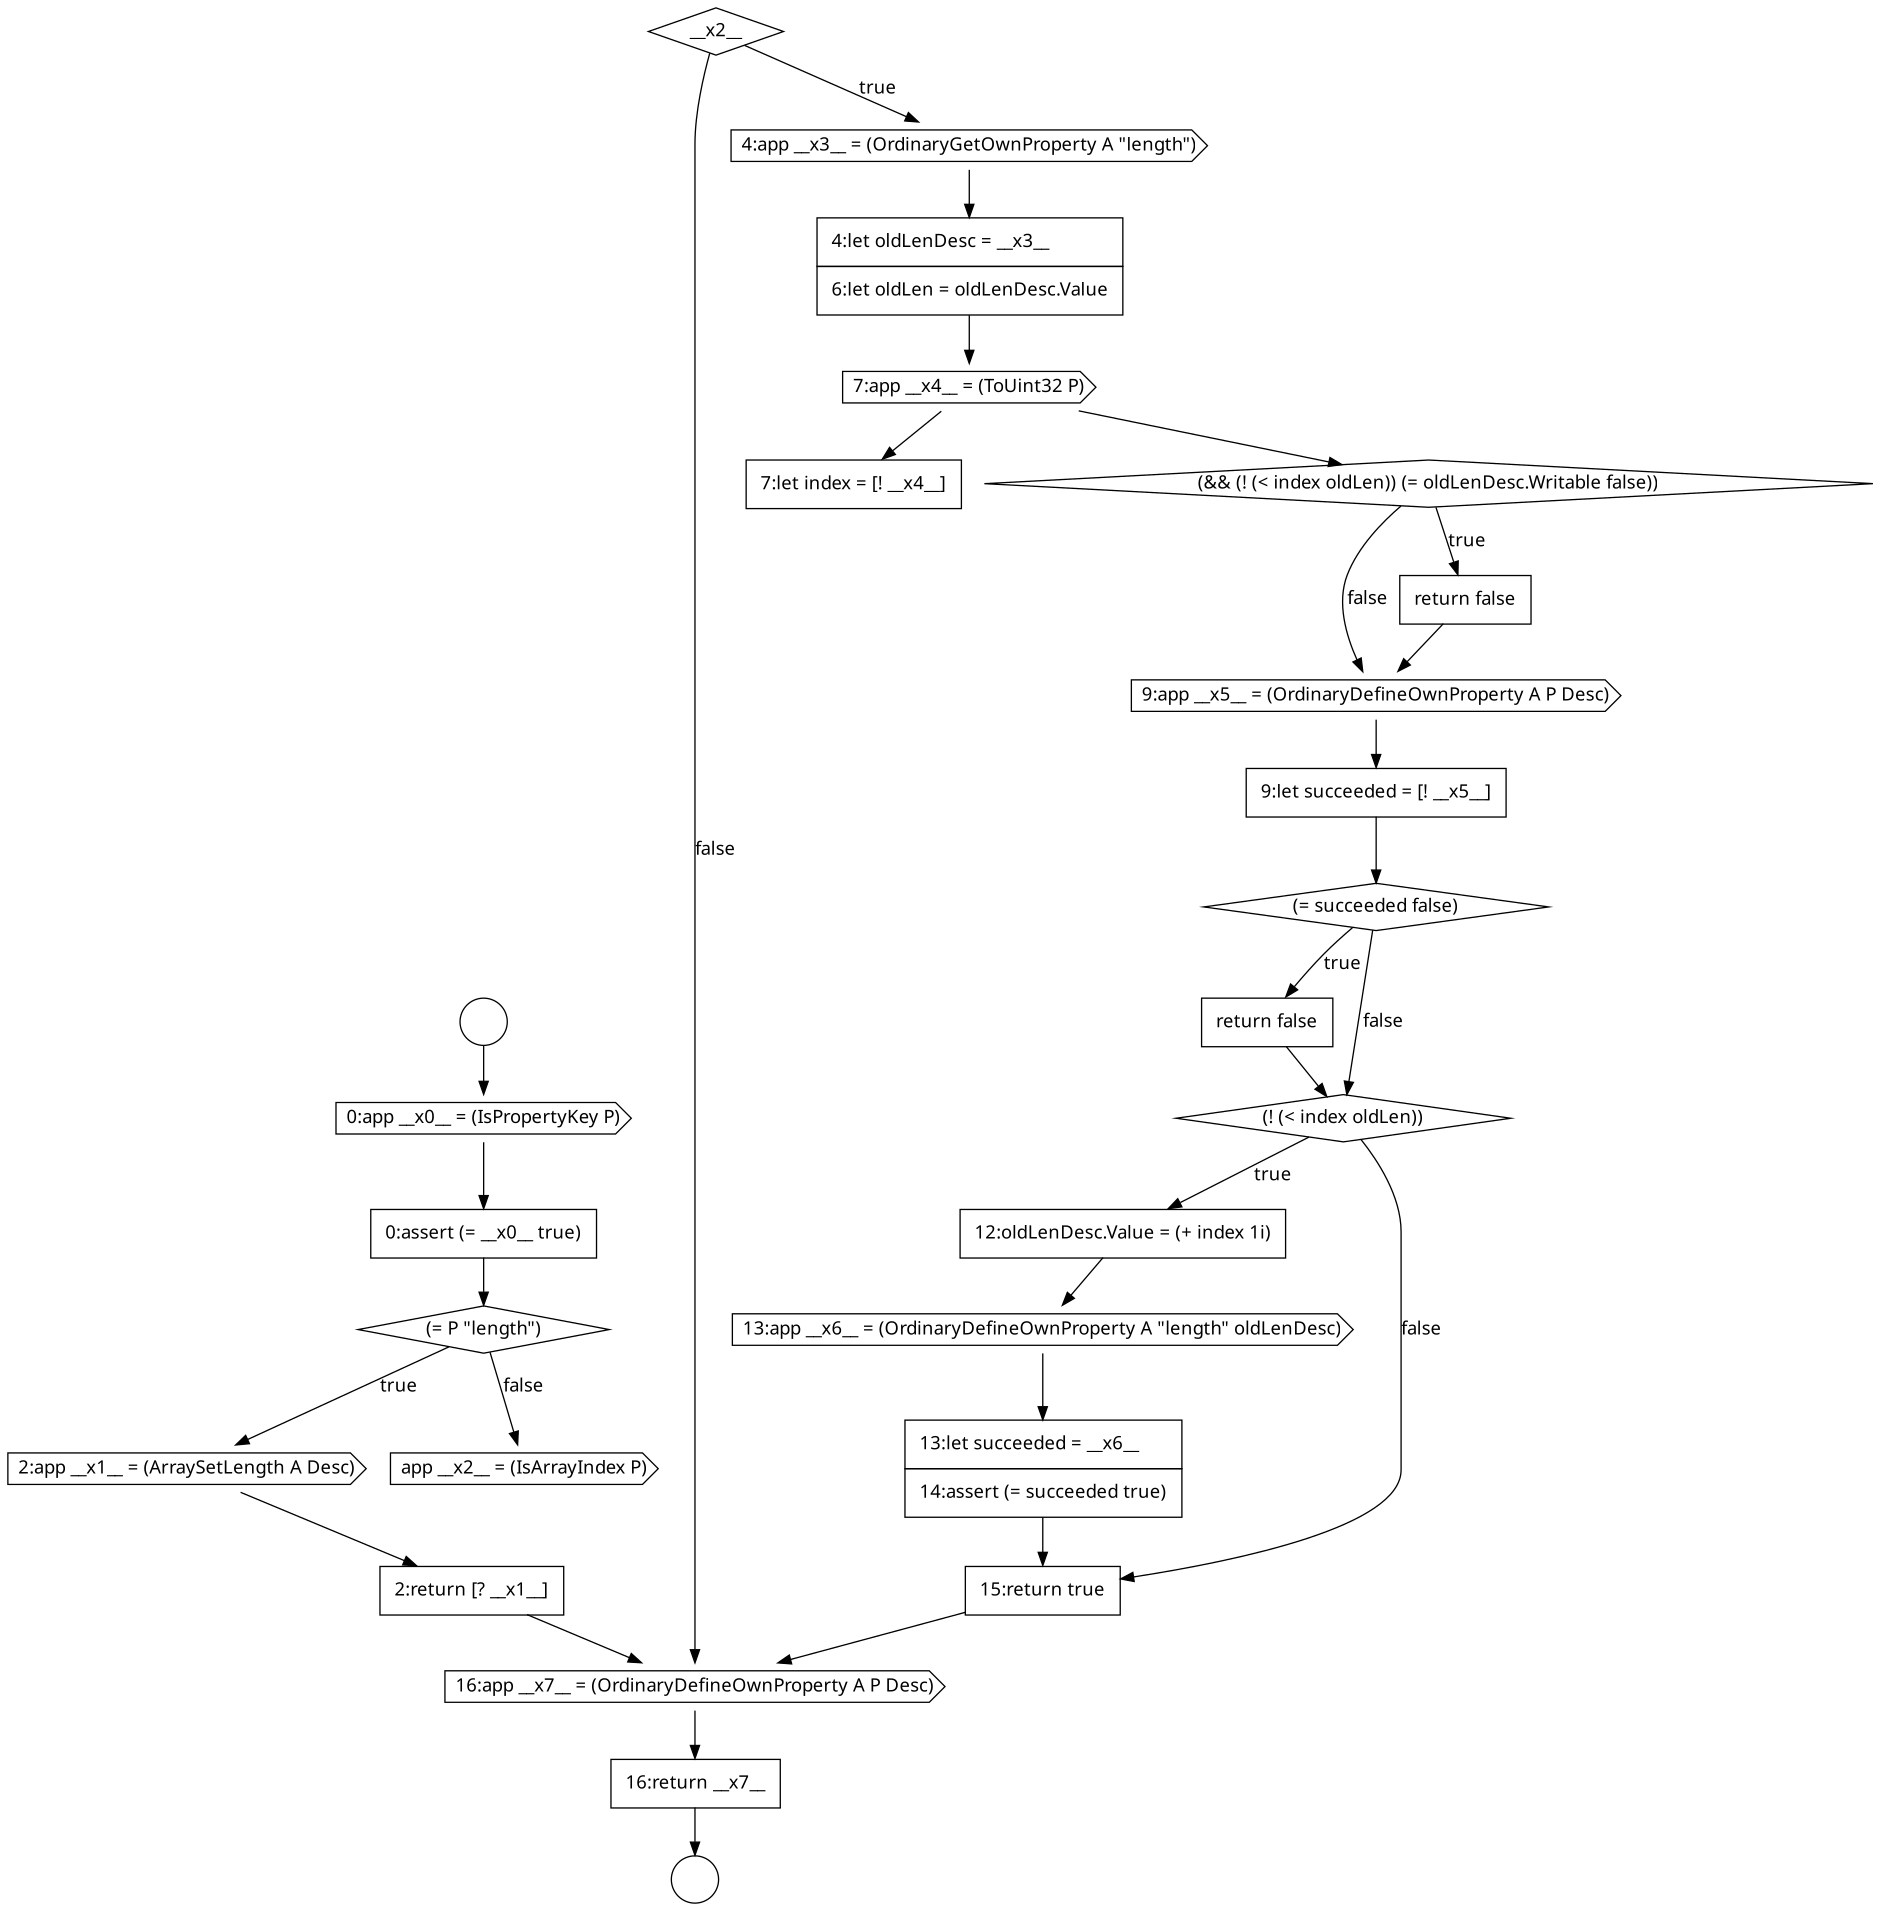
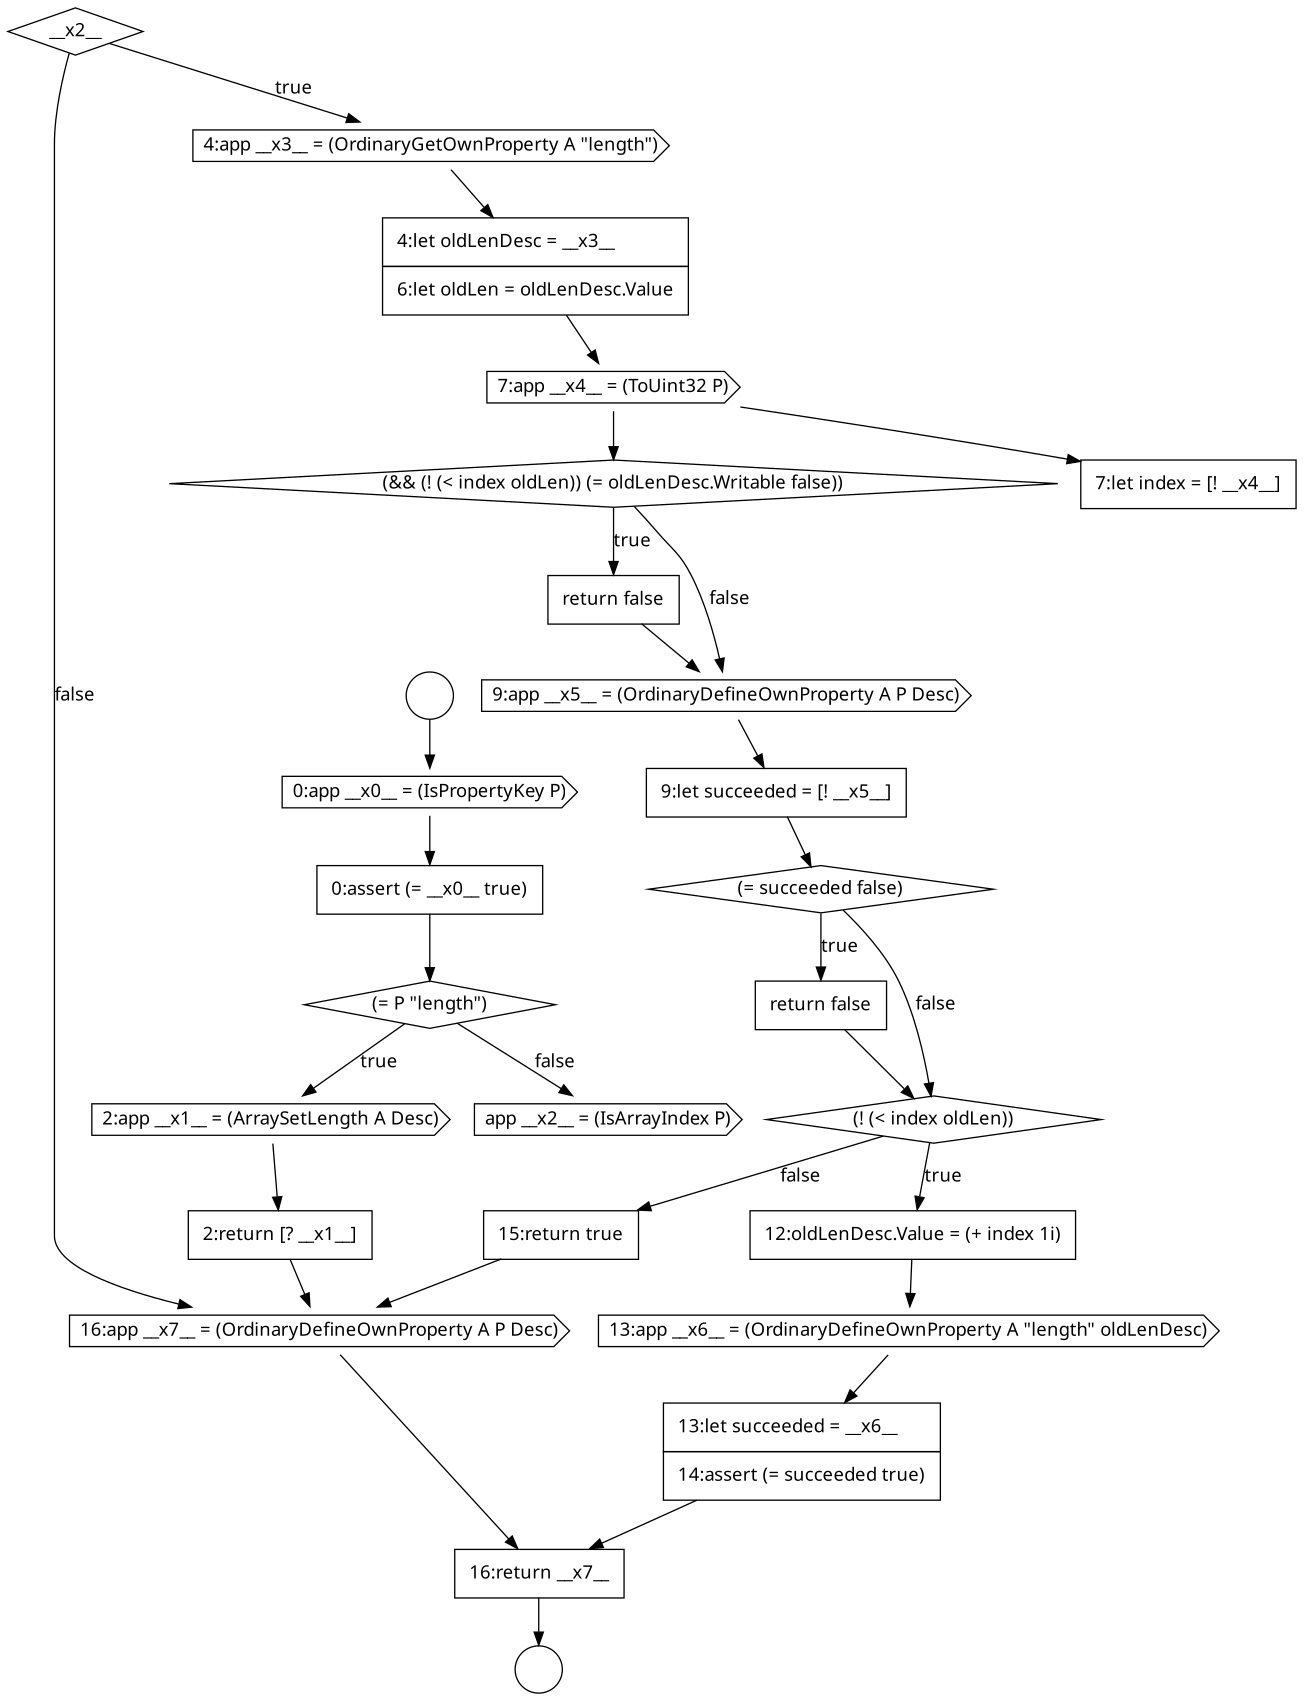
(1043, 1535) -> (649, 1522)
